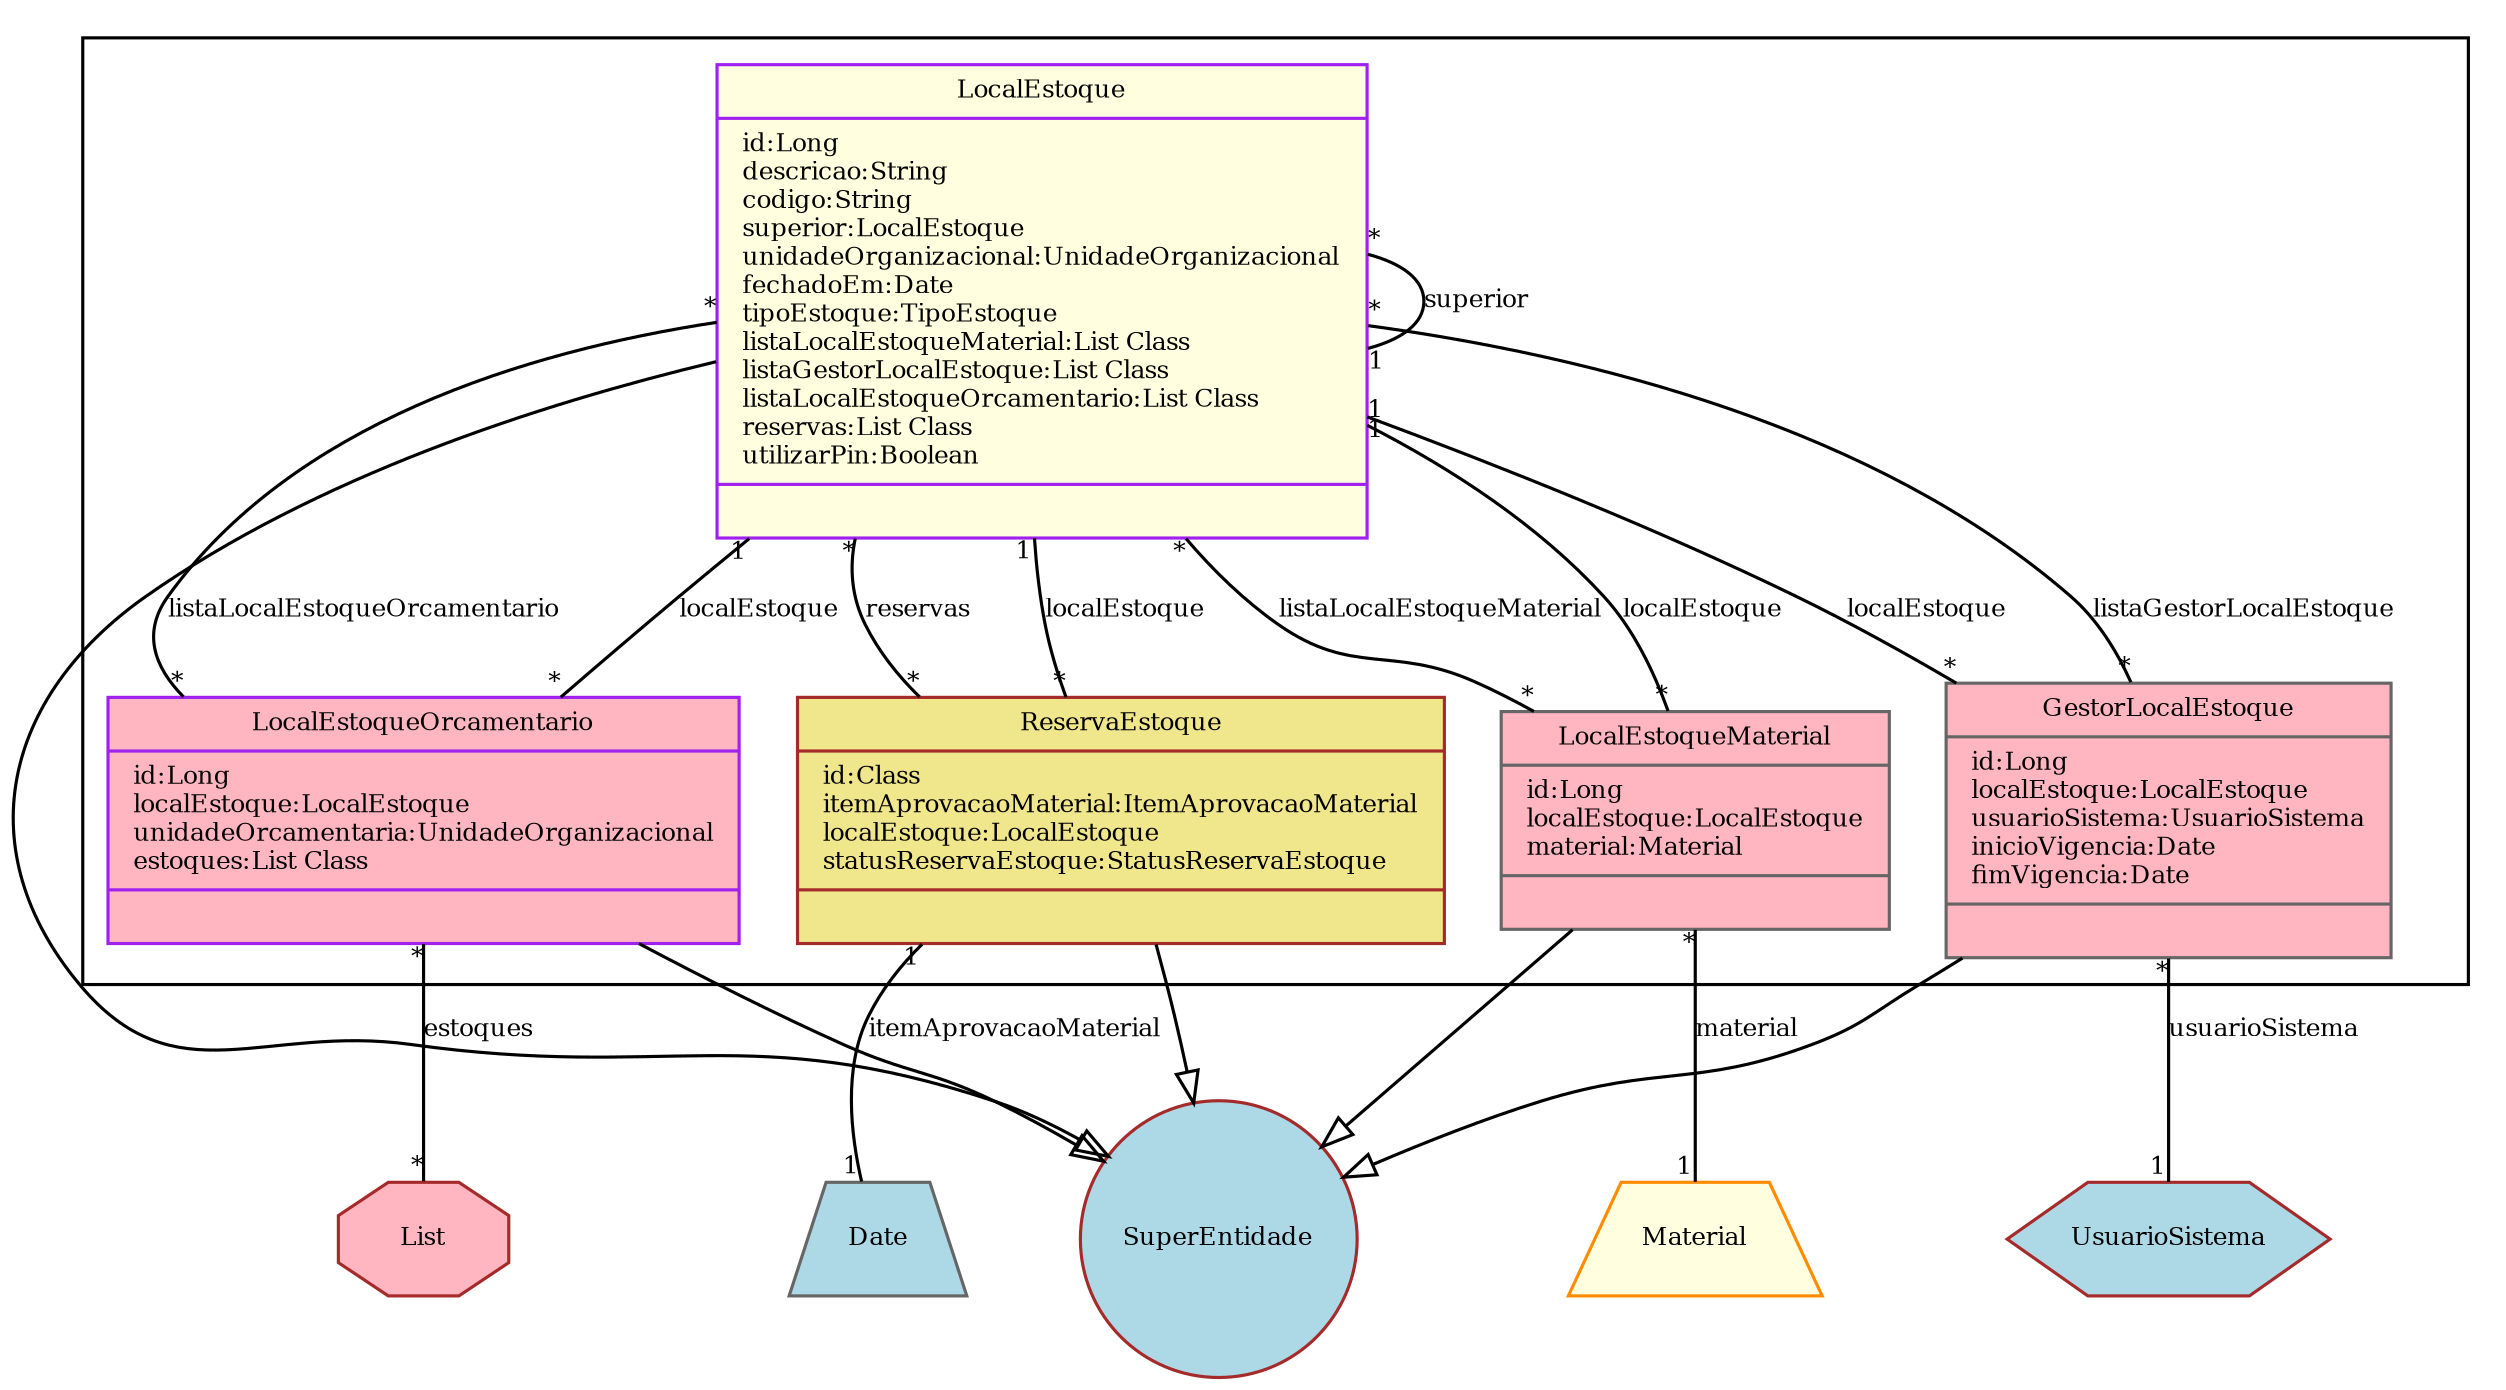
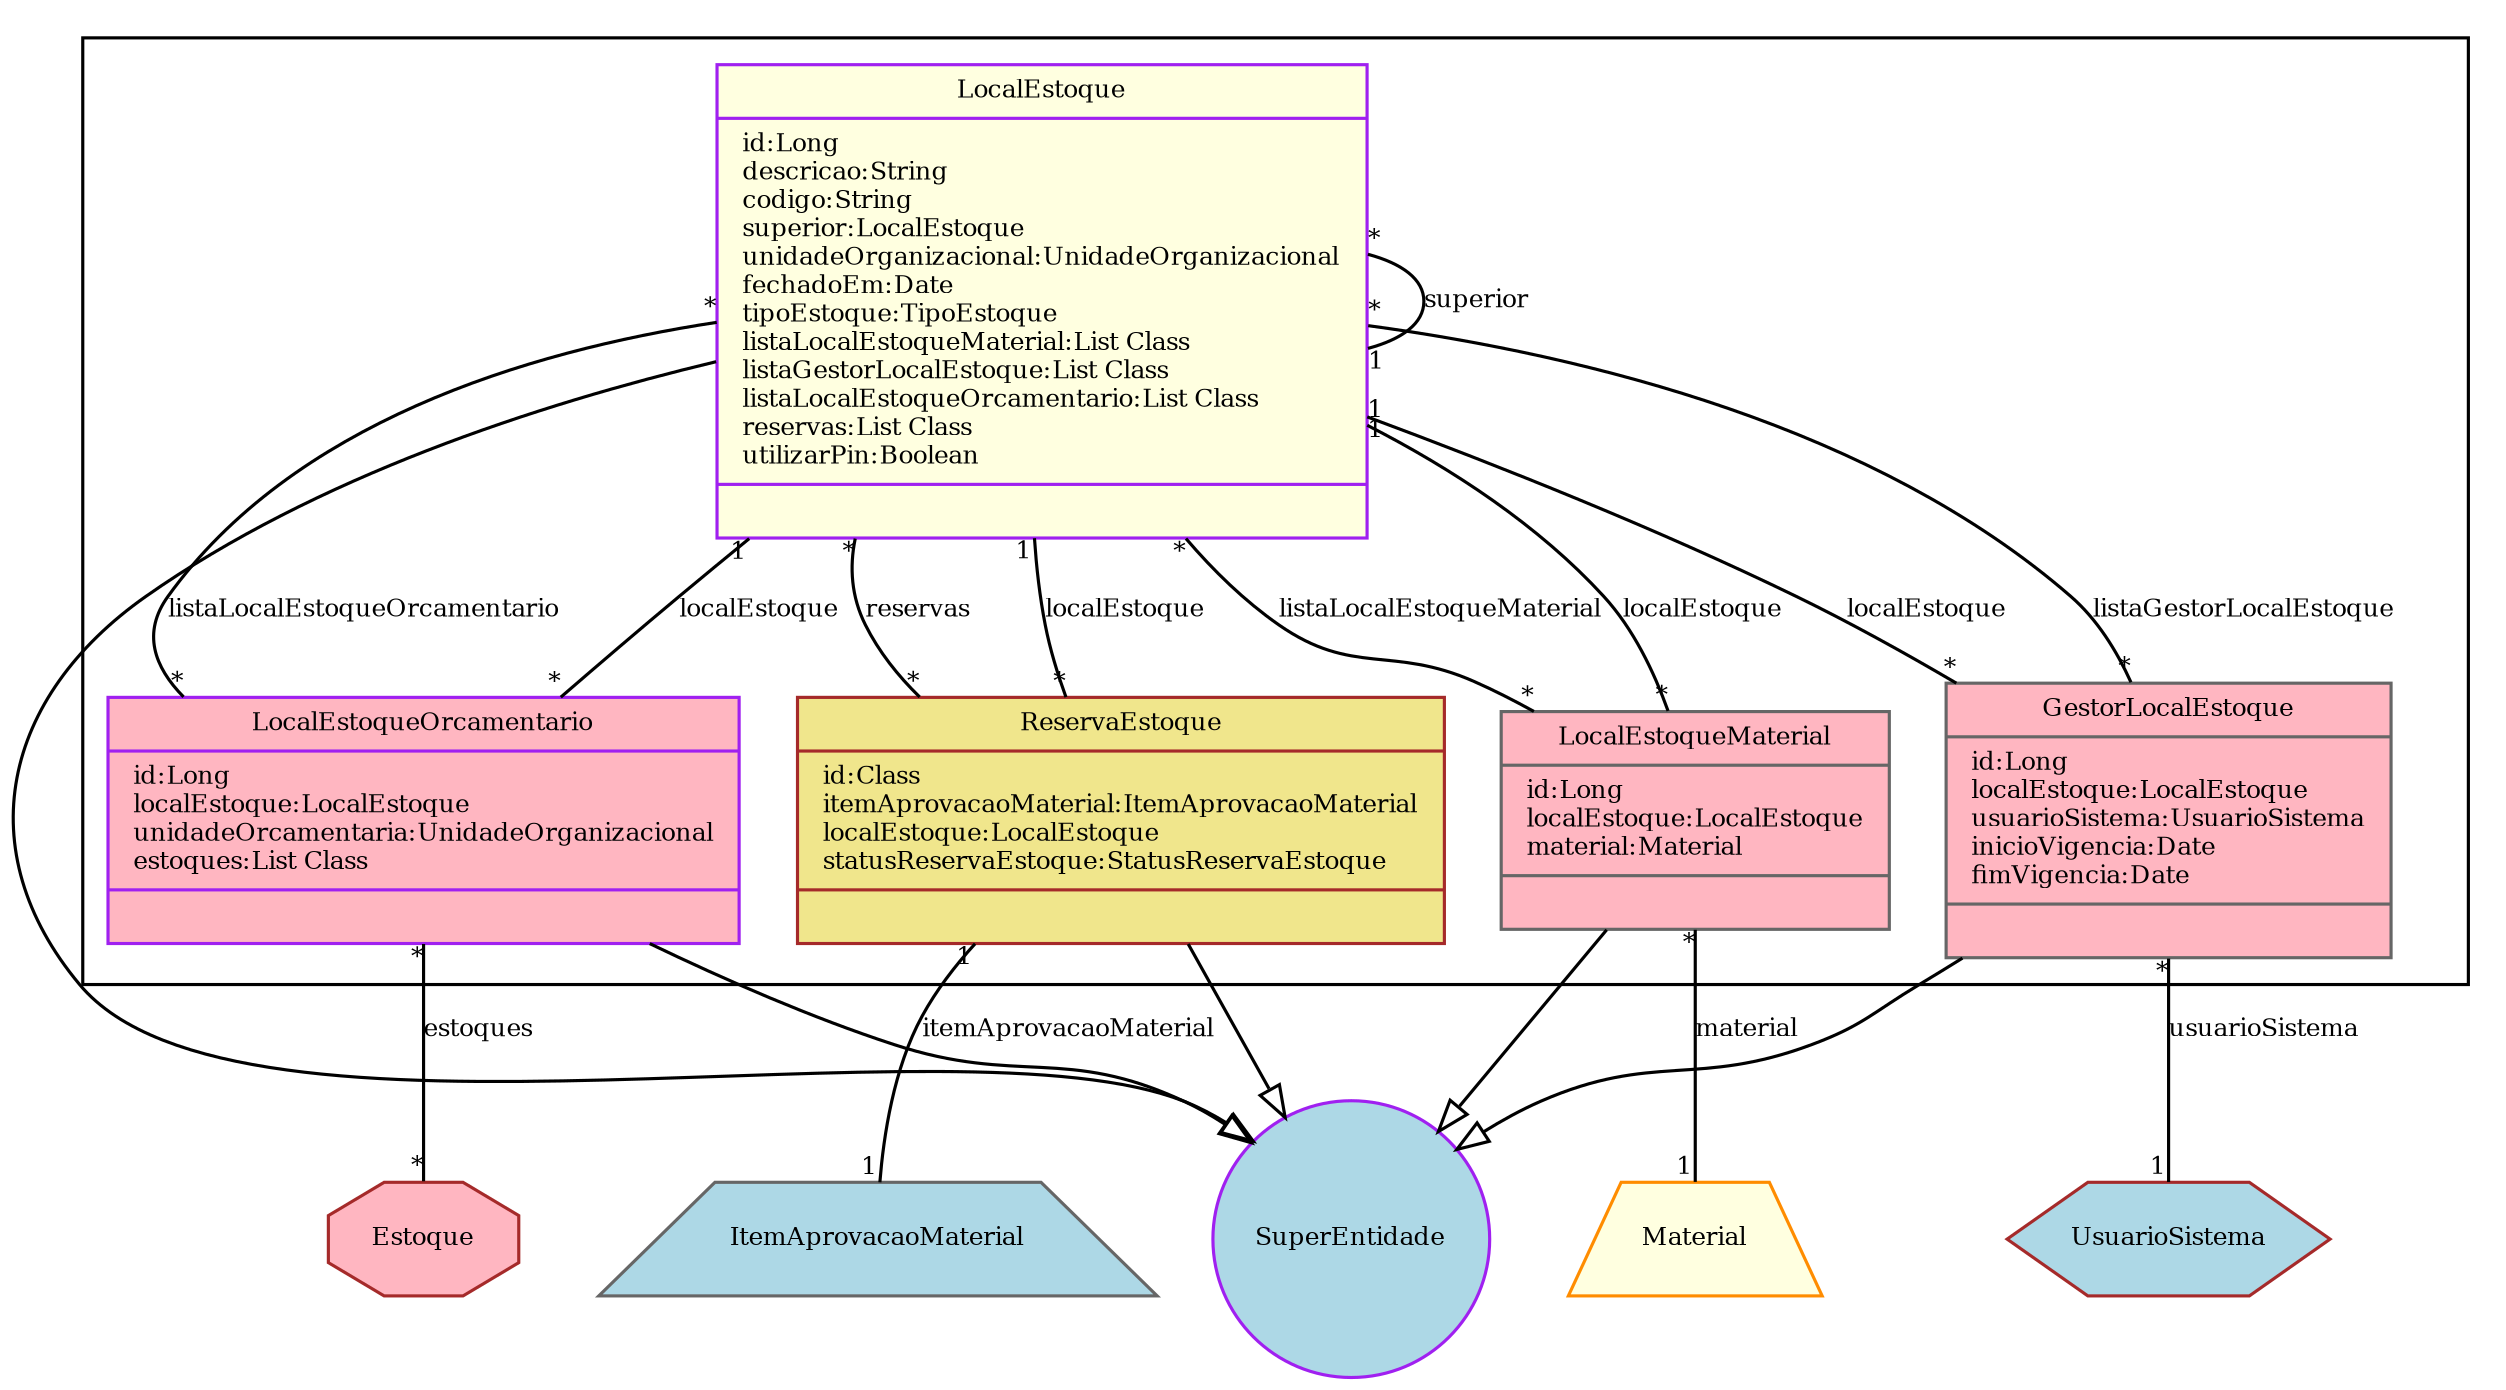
(424, 1239) -> (424, 1239)
(878, 1239) -> (878, 1239)
(1219, 1239) -> (1351, 1239)
